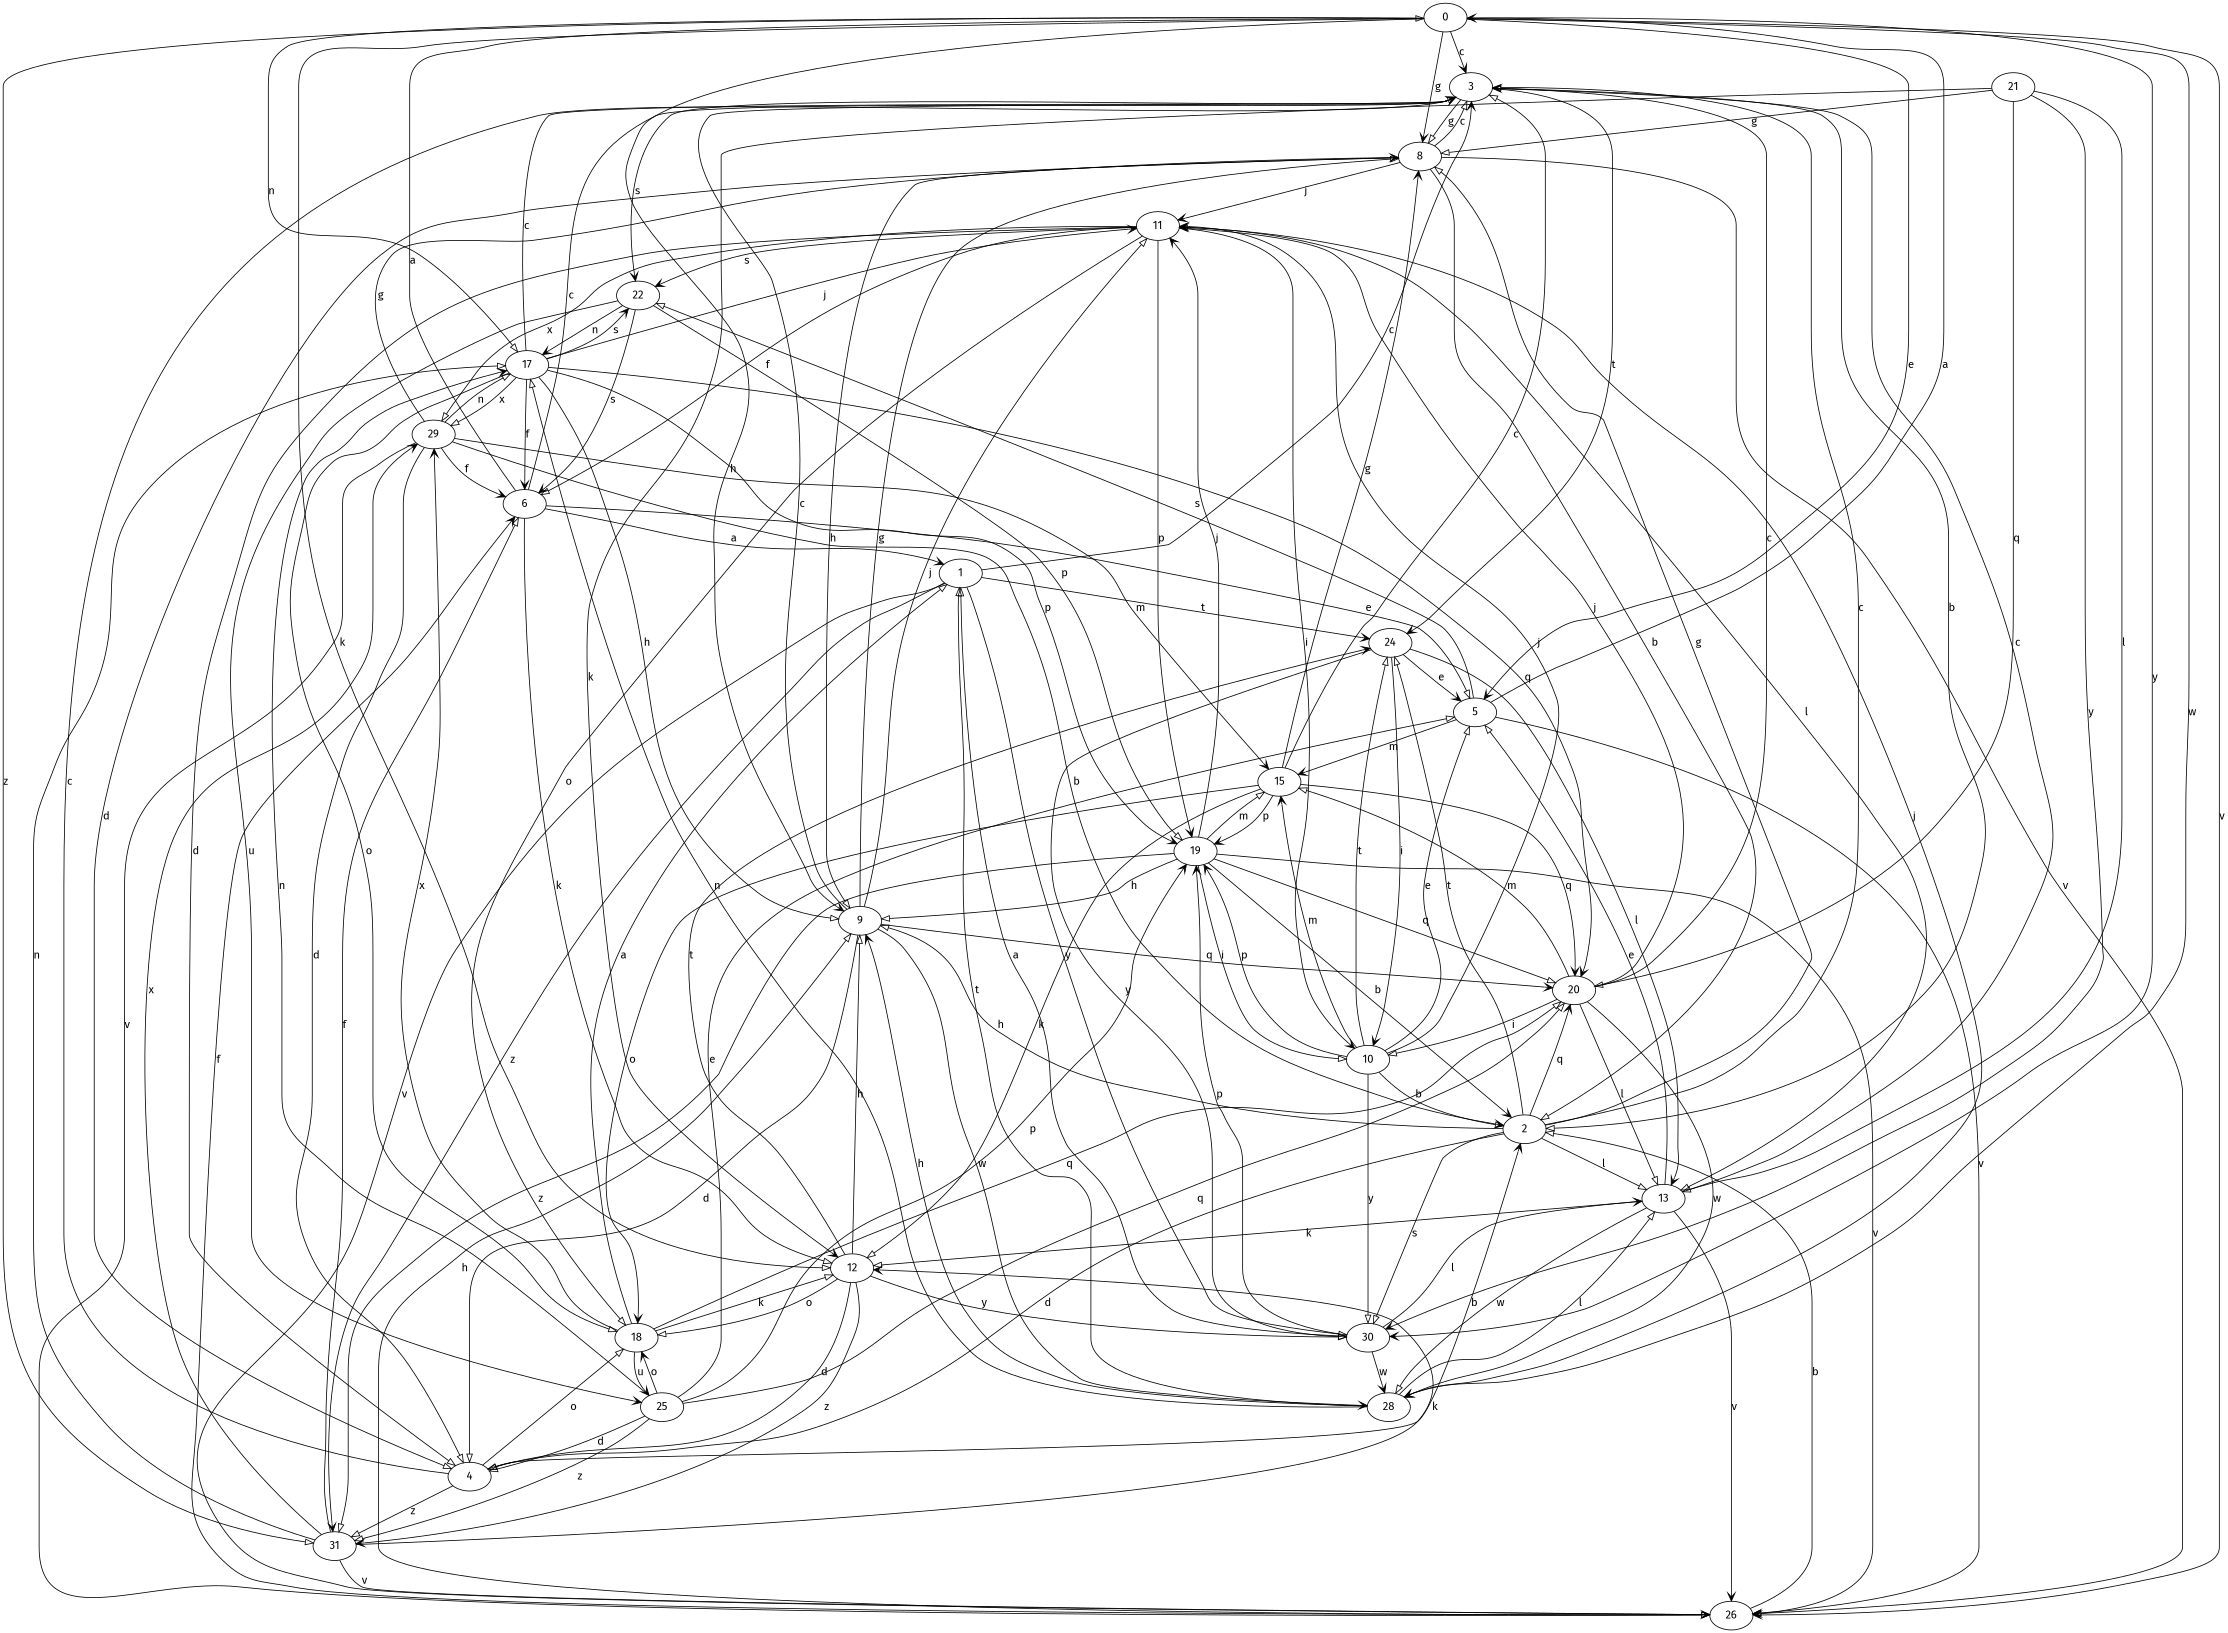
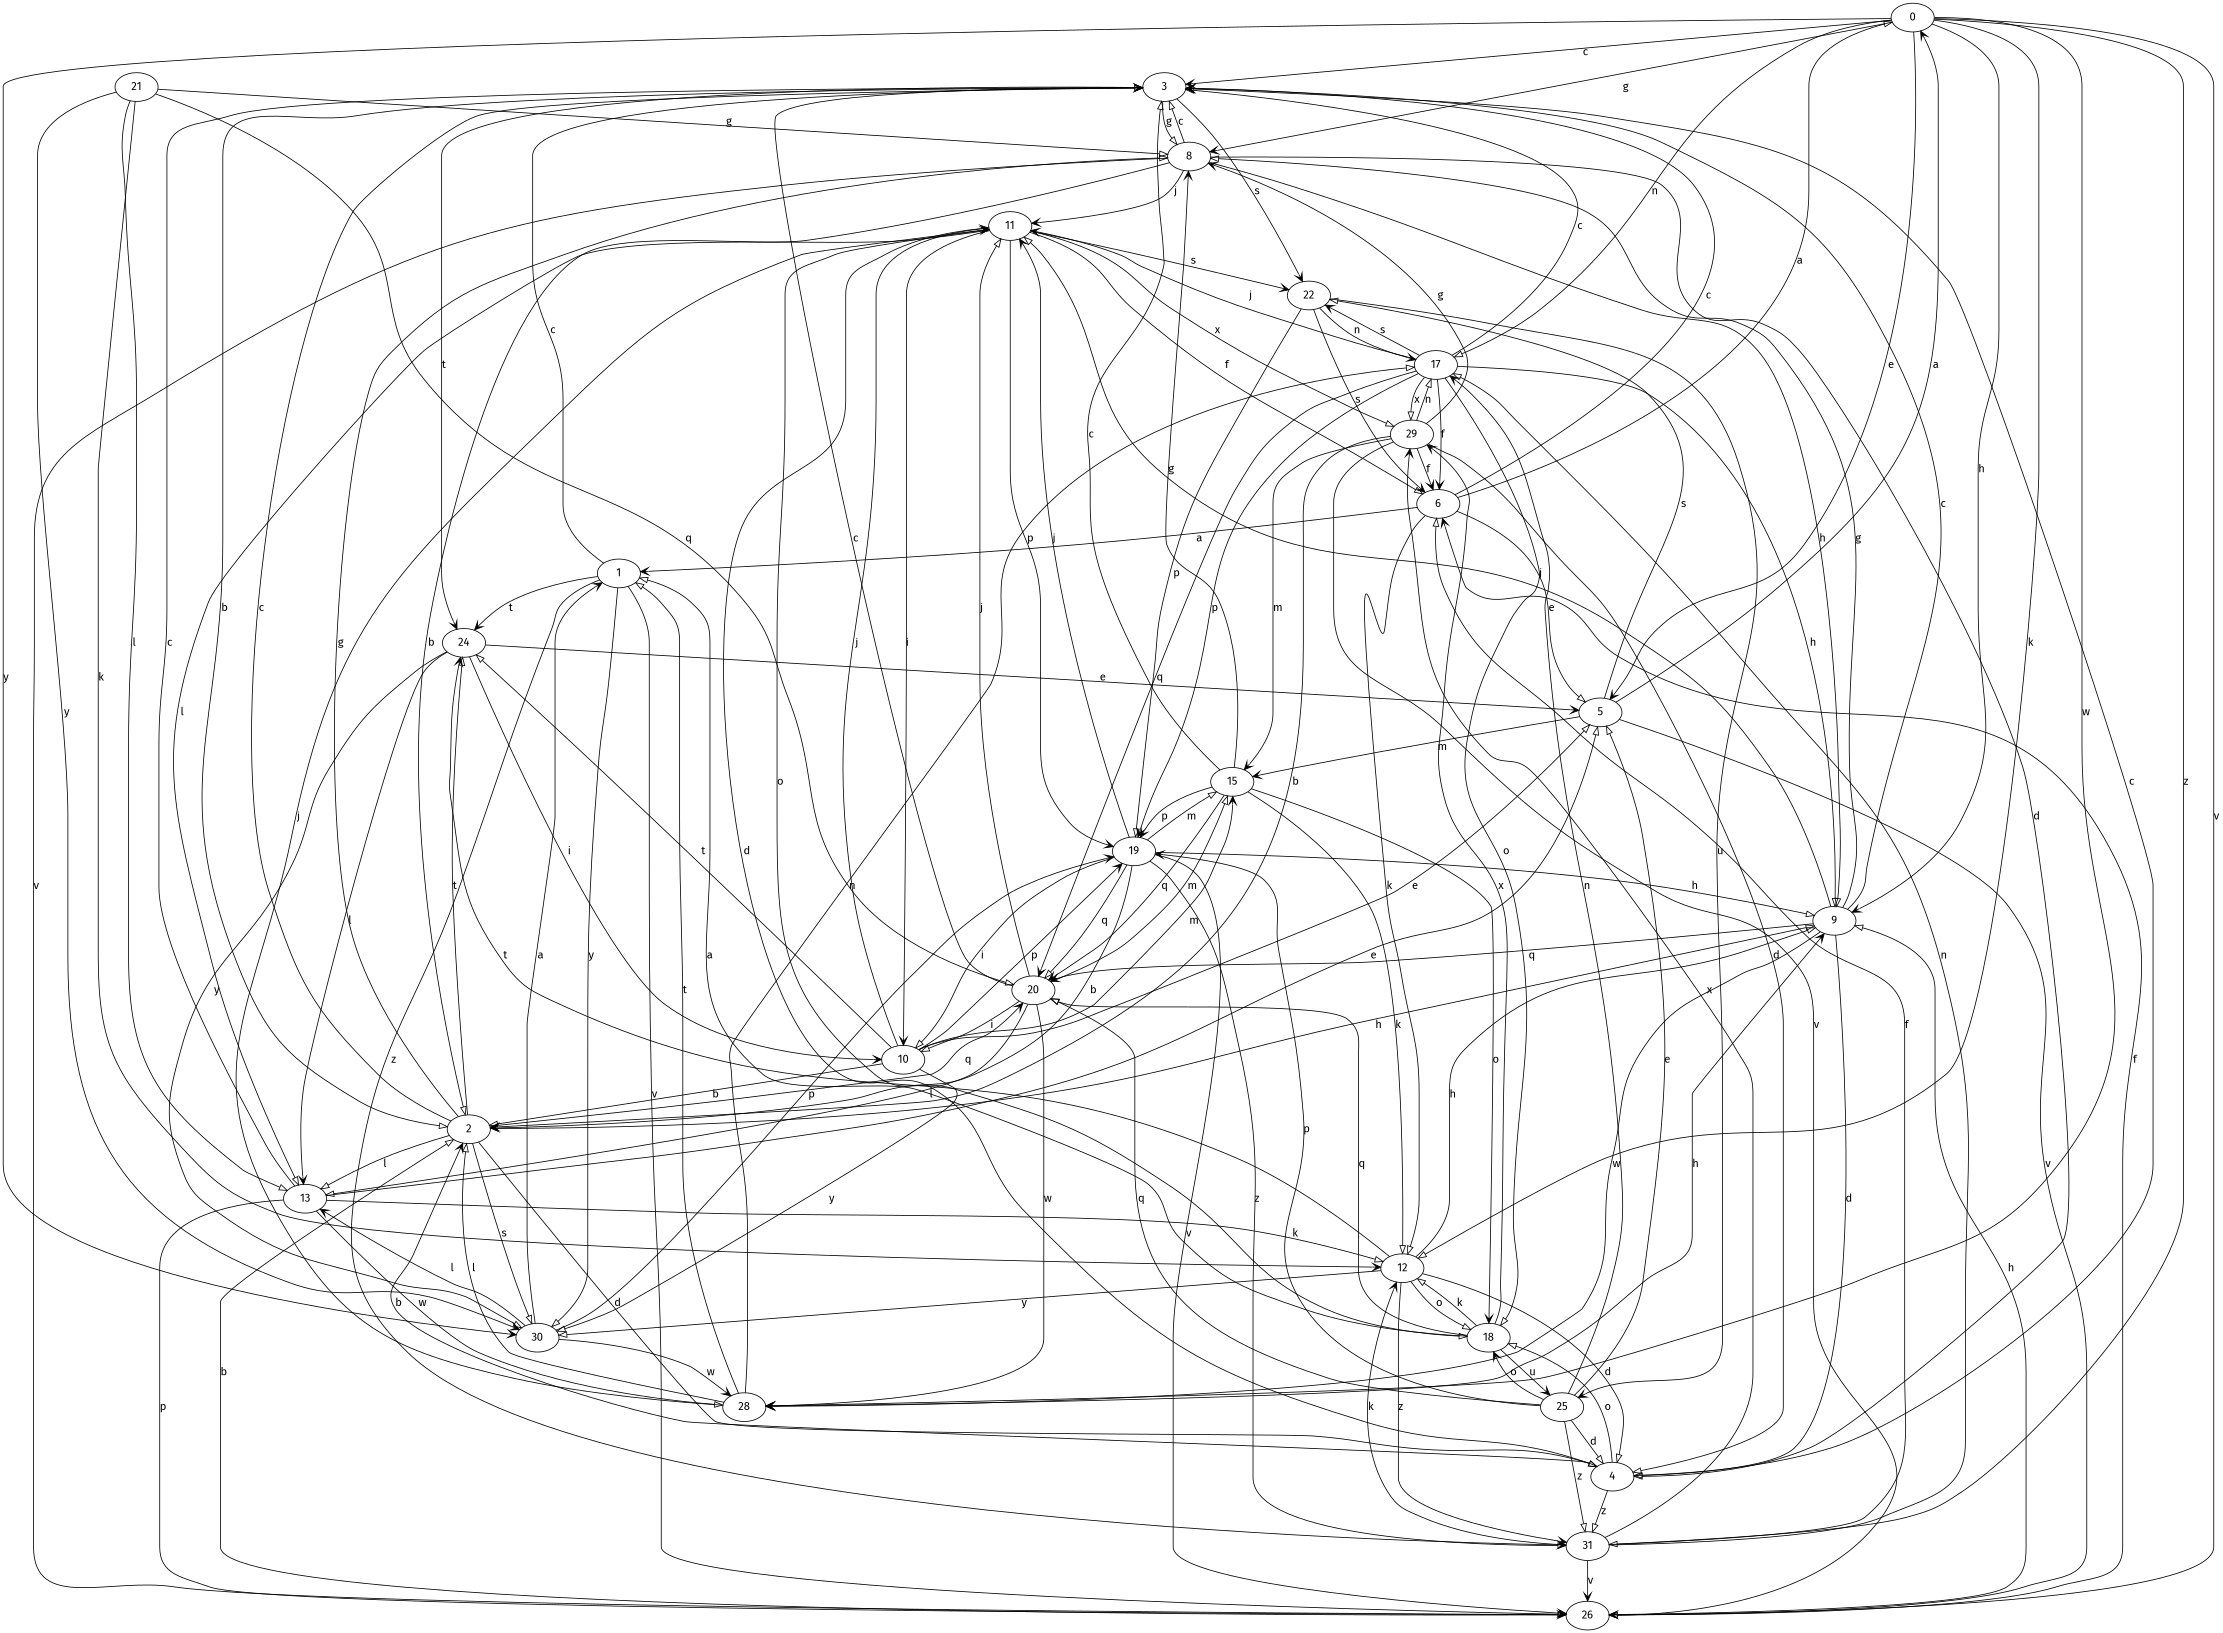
(1048, 1054) -> (537, 947)
(1539, 1331) -> (513, 1354)
(1734, 1407) -> (163, 1407)
